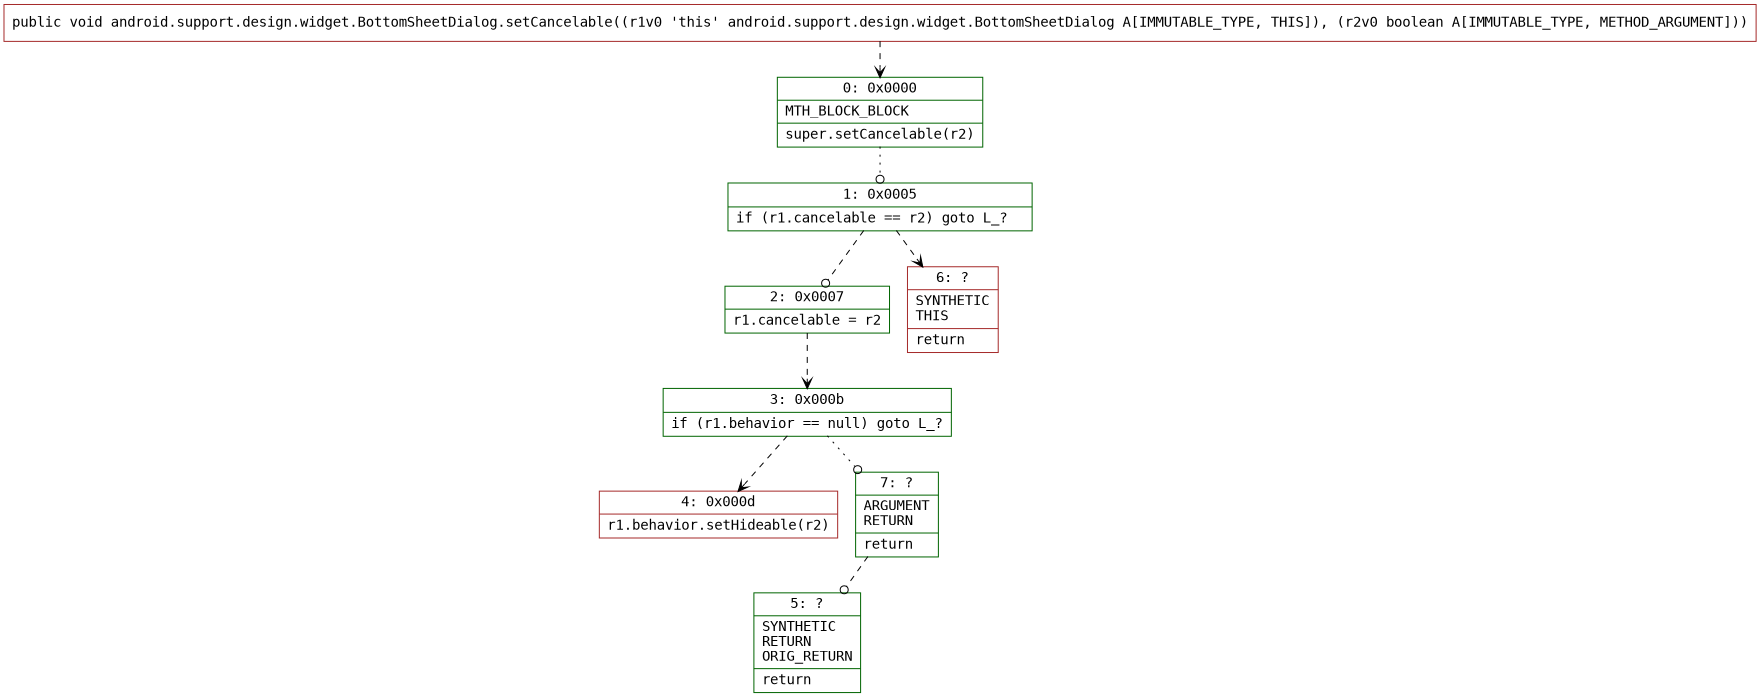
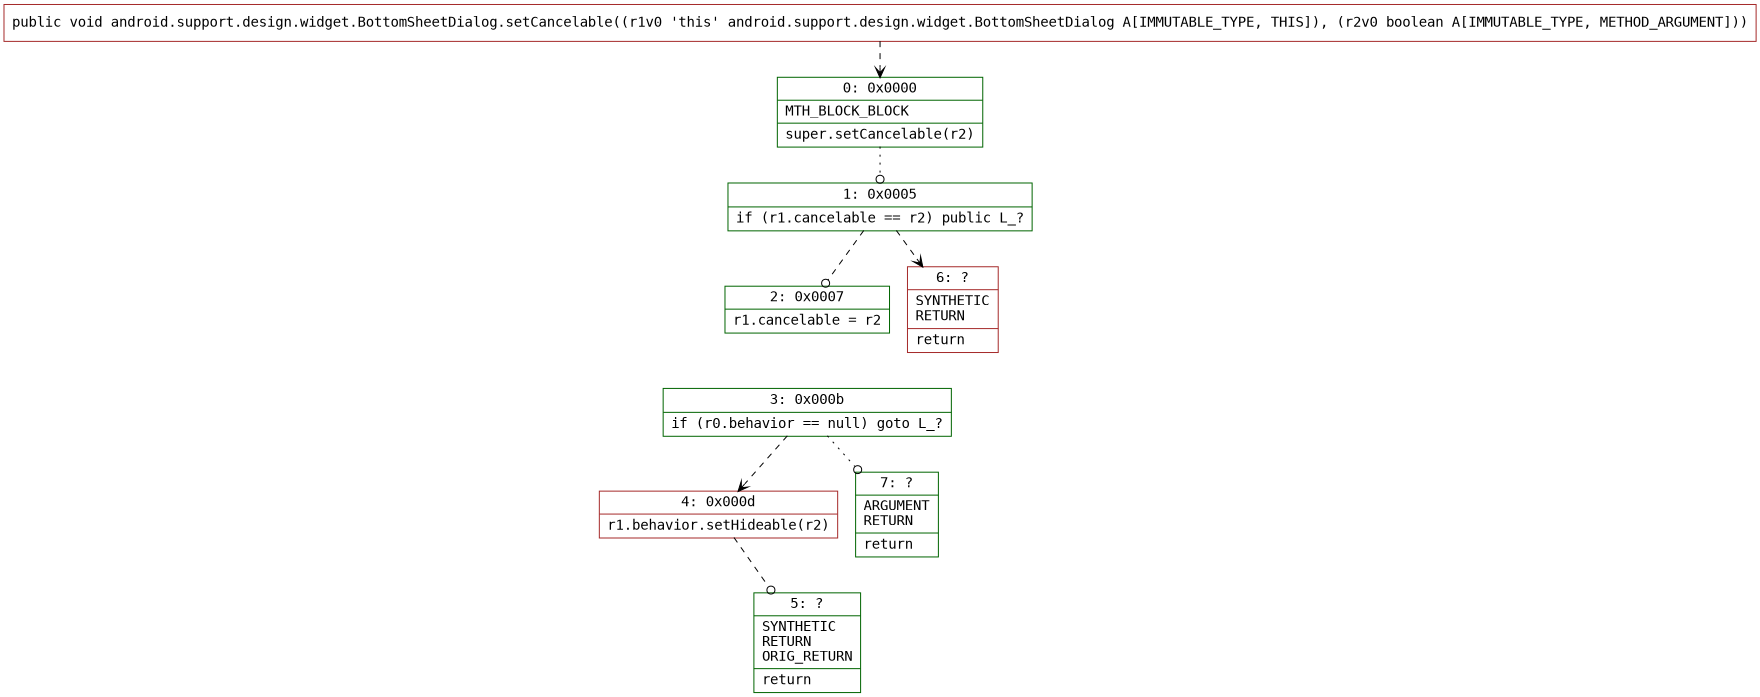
(872, 218) -> (880, 218)
(932, 316) -> (940, 316)
(807, 356) -> none
(807, 424) -> (807, 424)
(857, 572) -> (751, 562)
